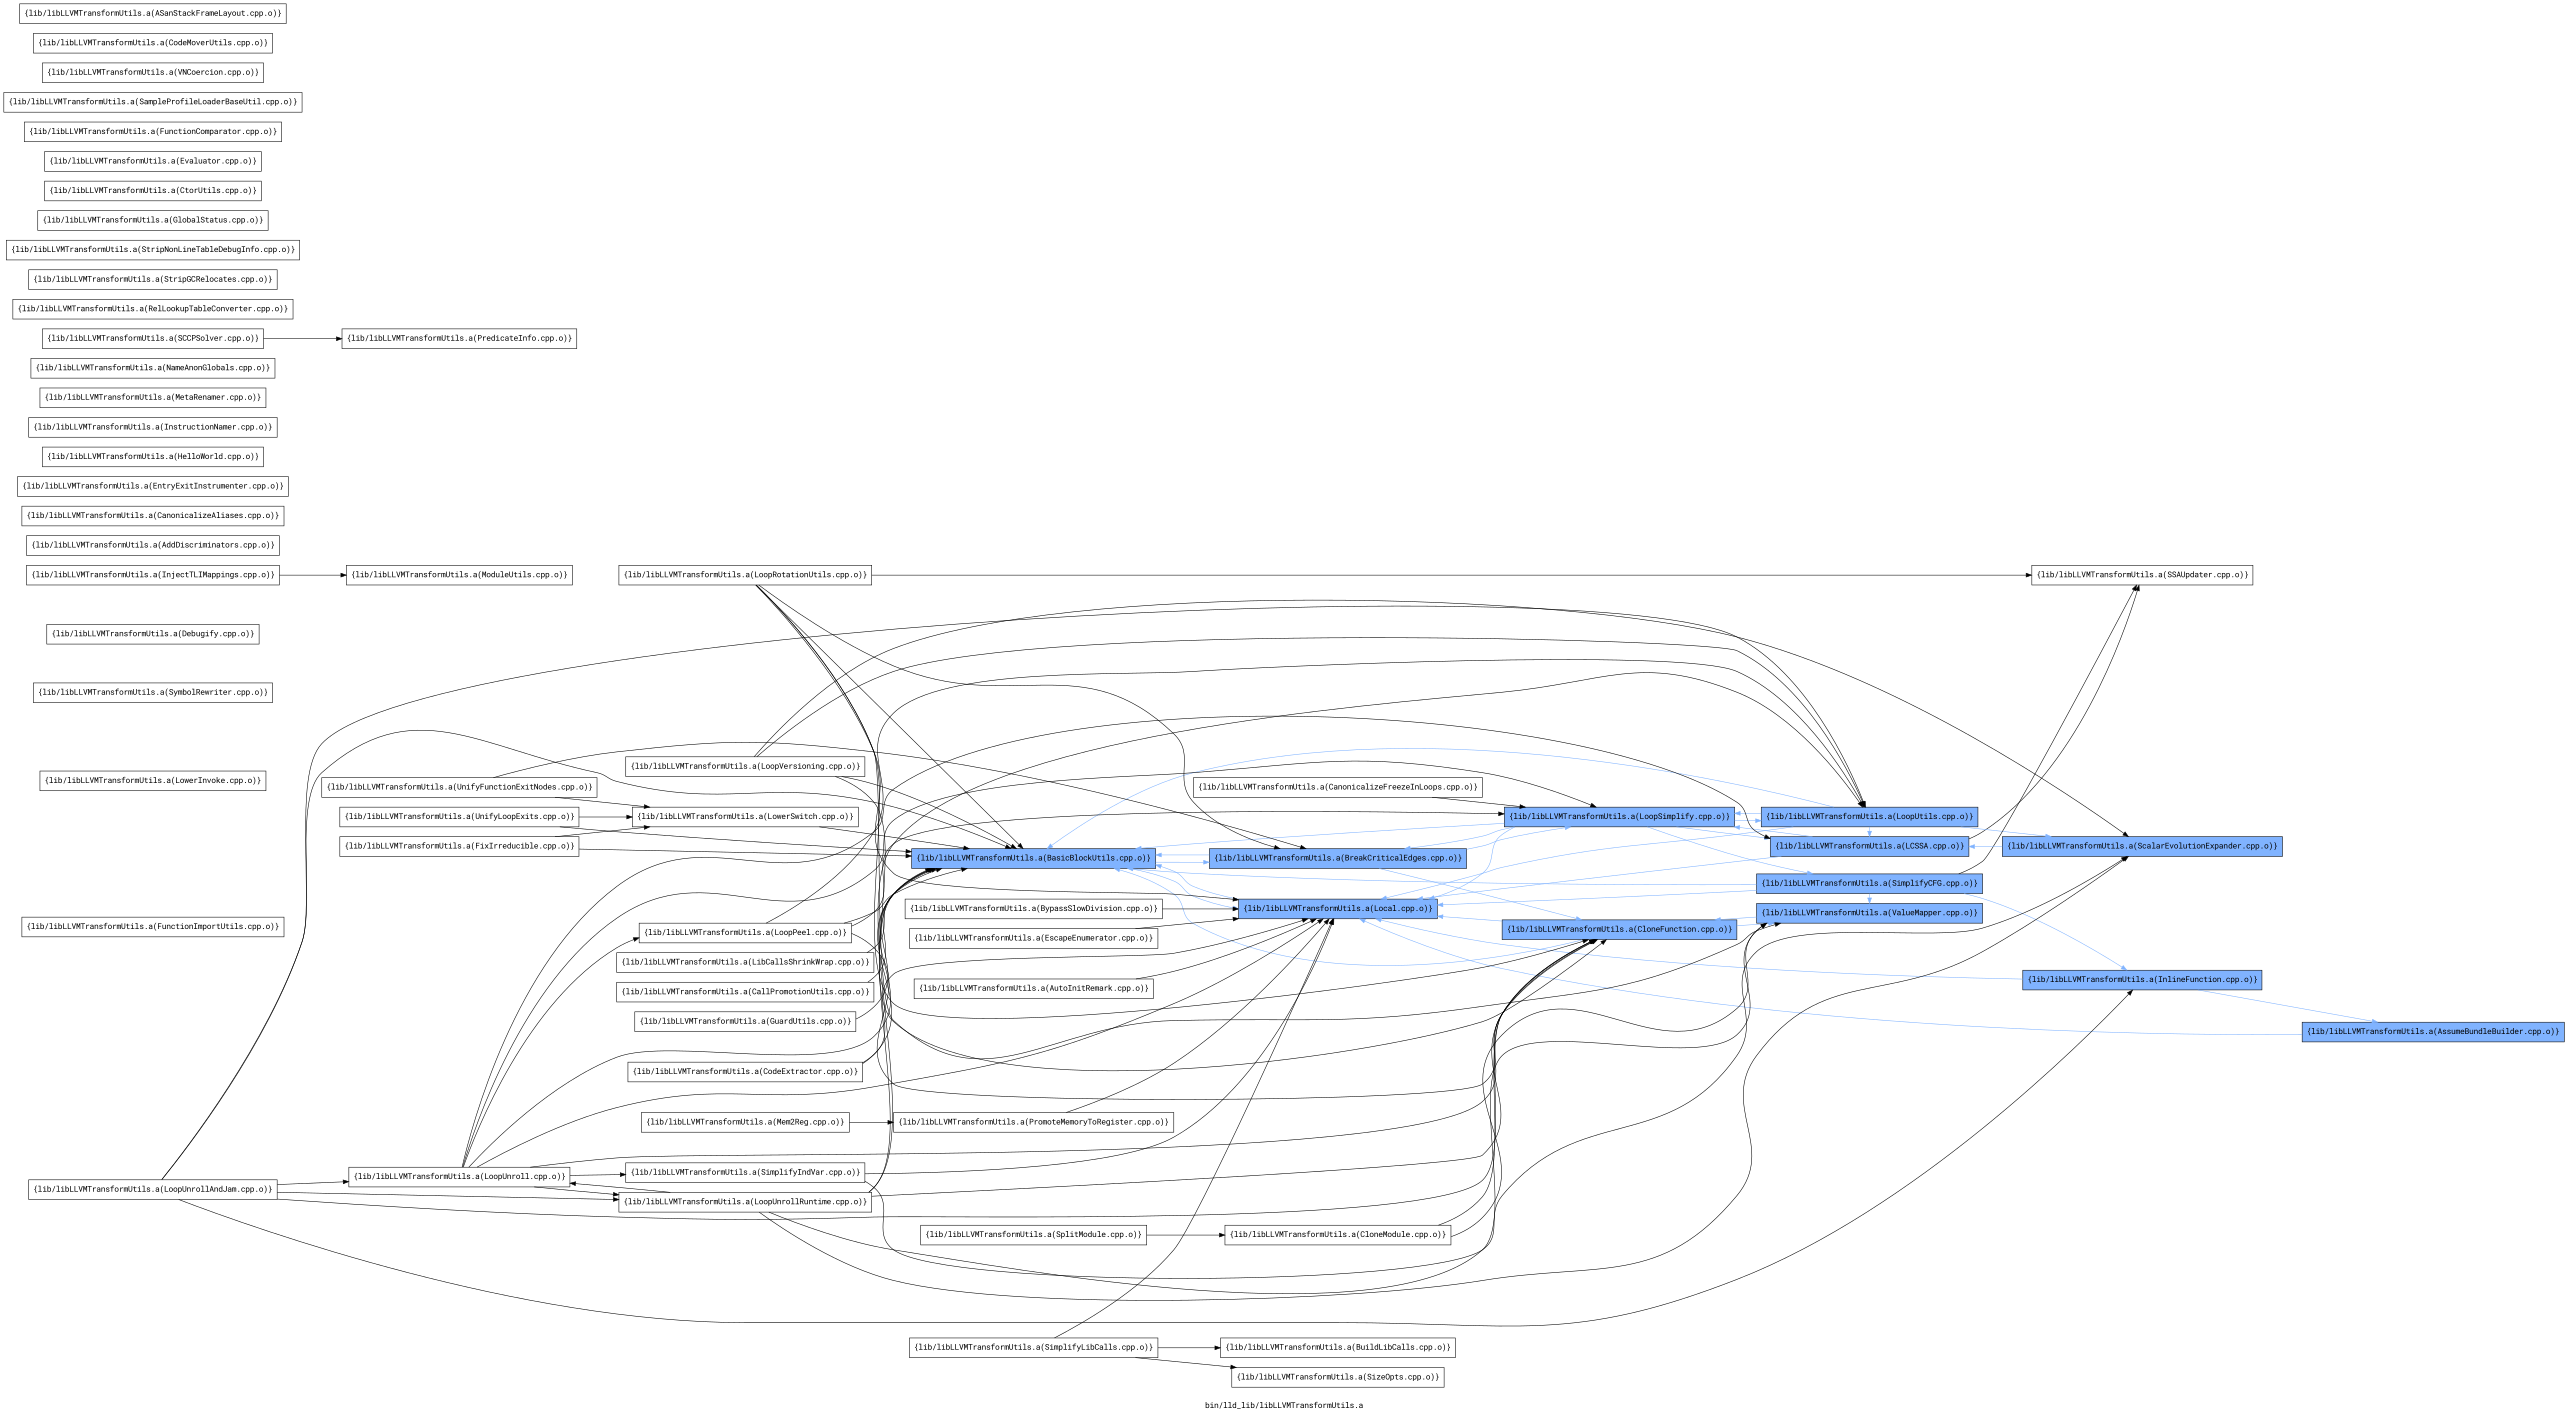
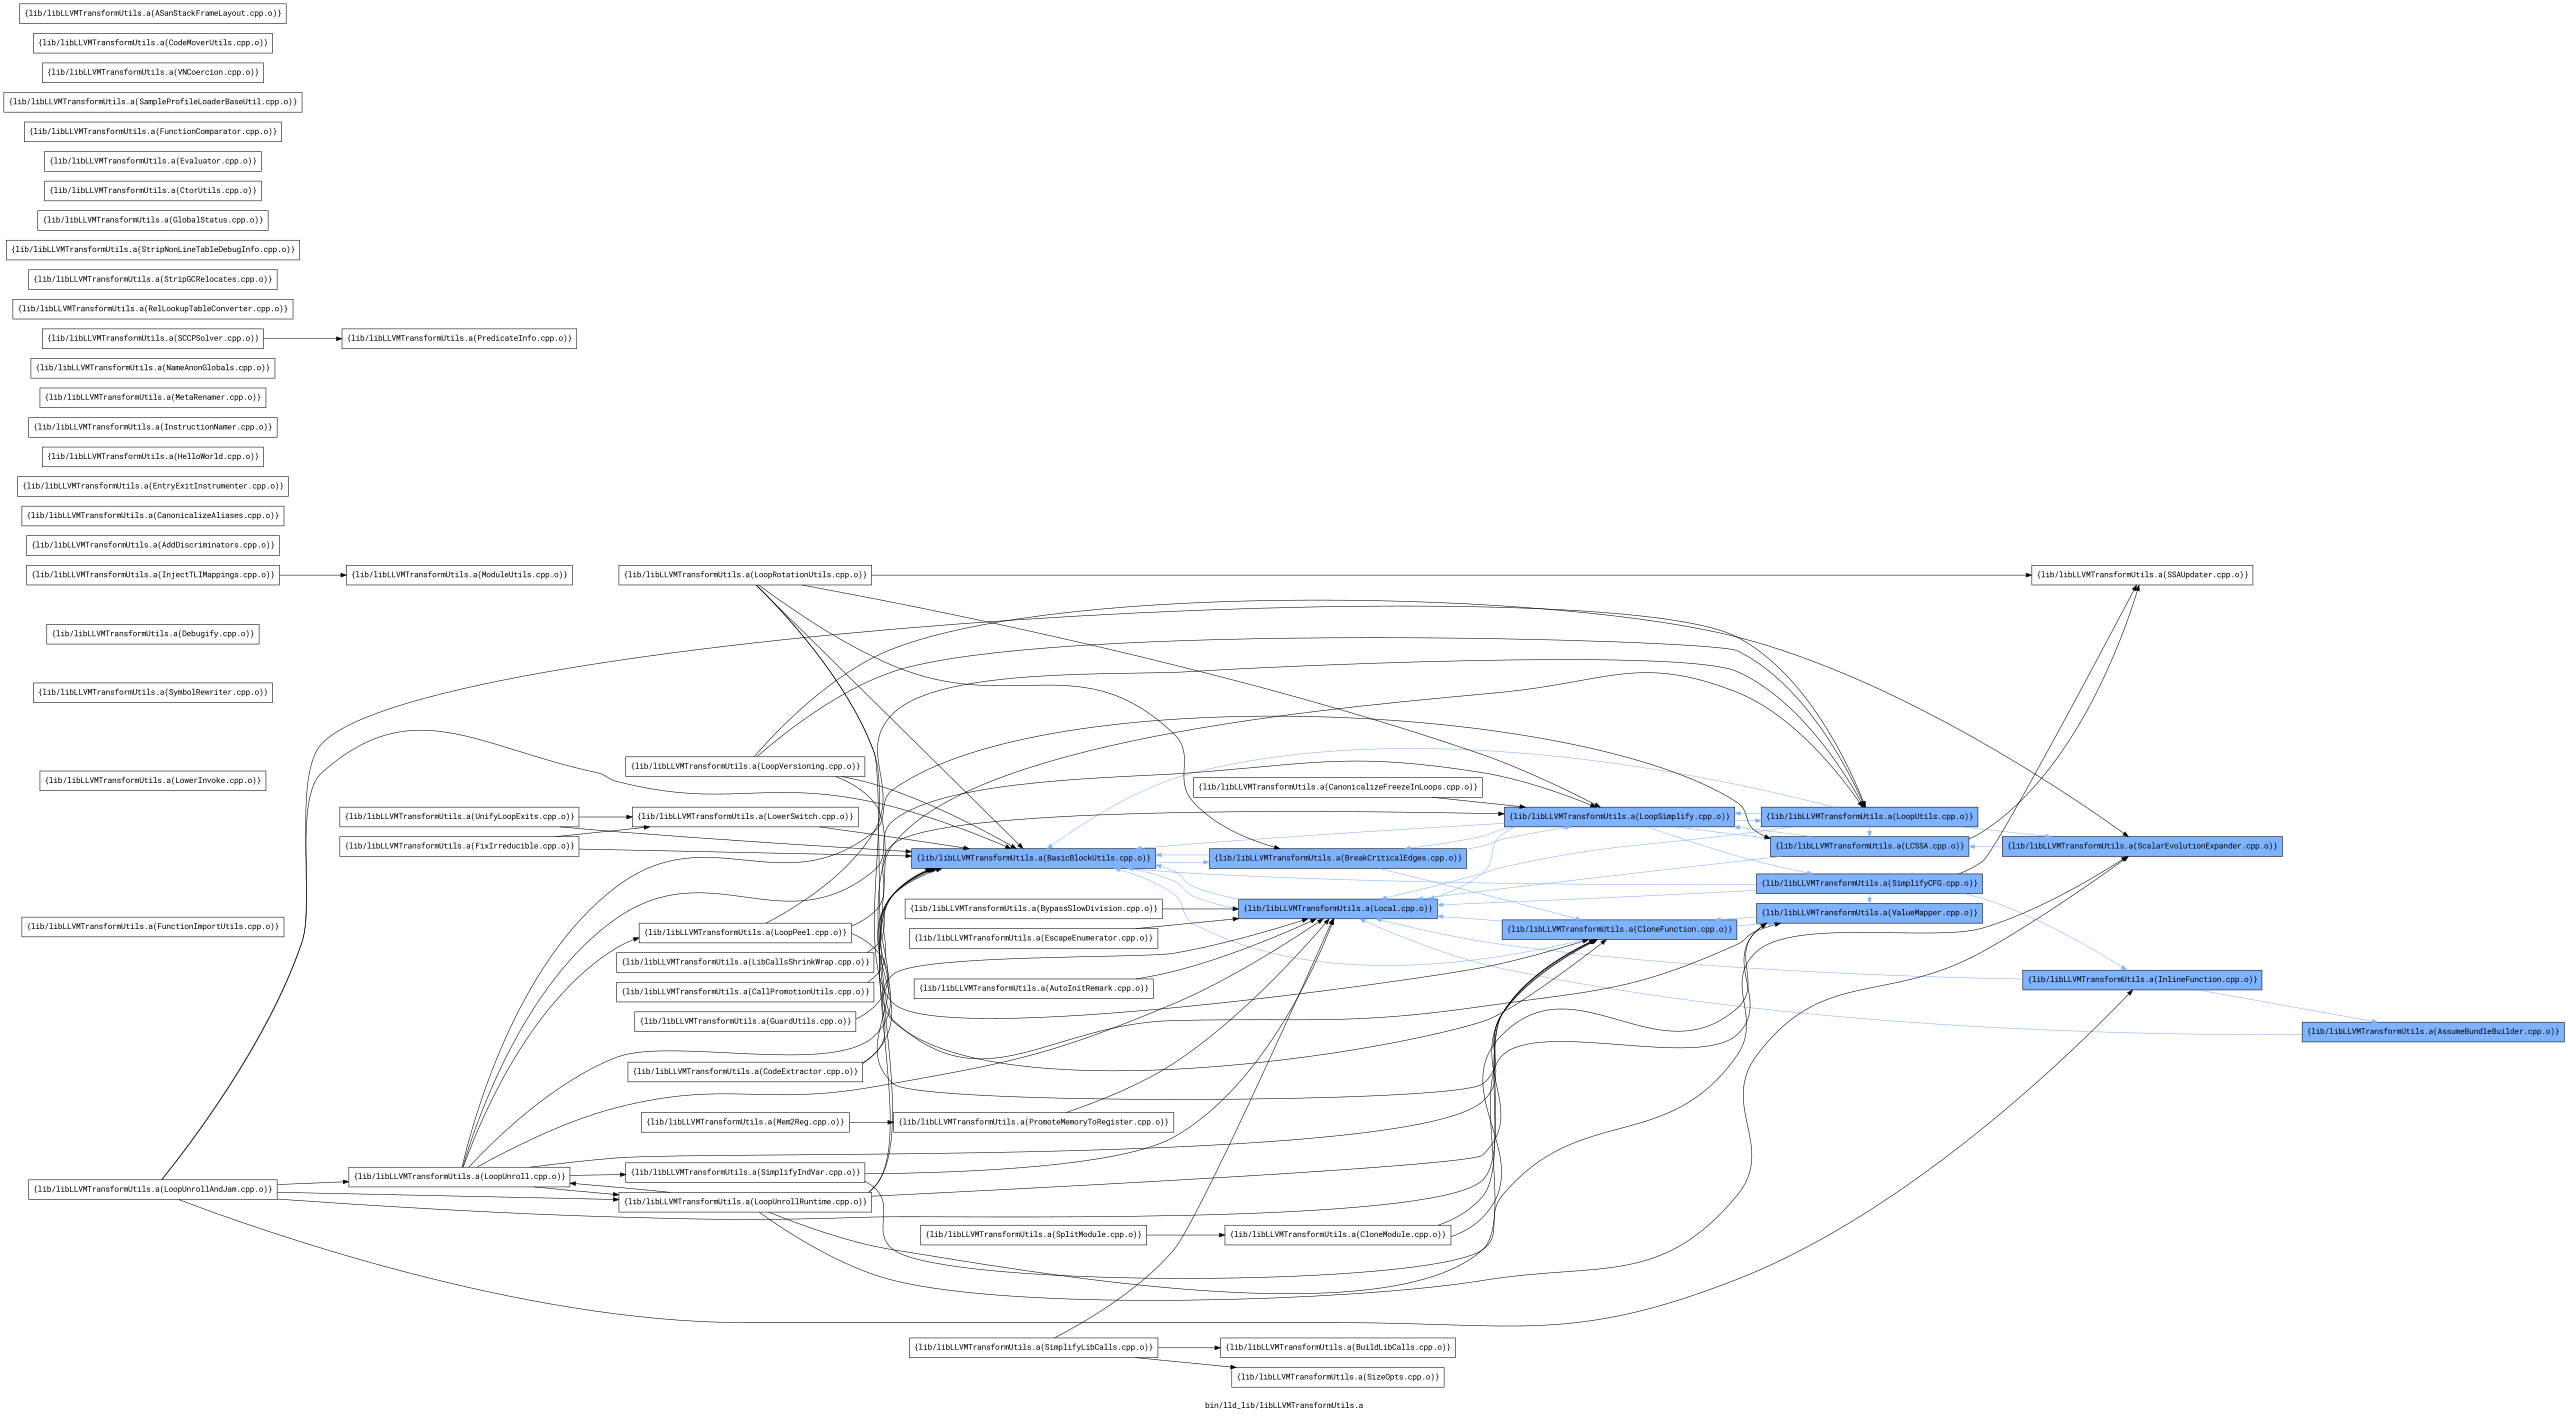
(459, 787) -> none
(897, 875) -> (1185, 668)
(912, 886) -> none
